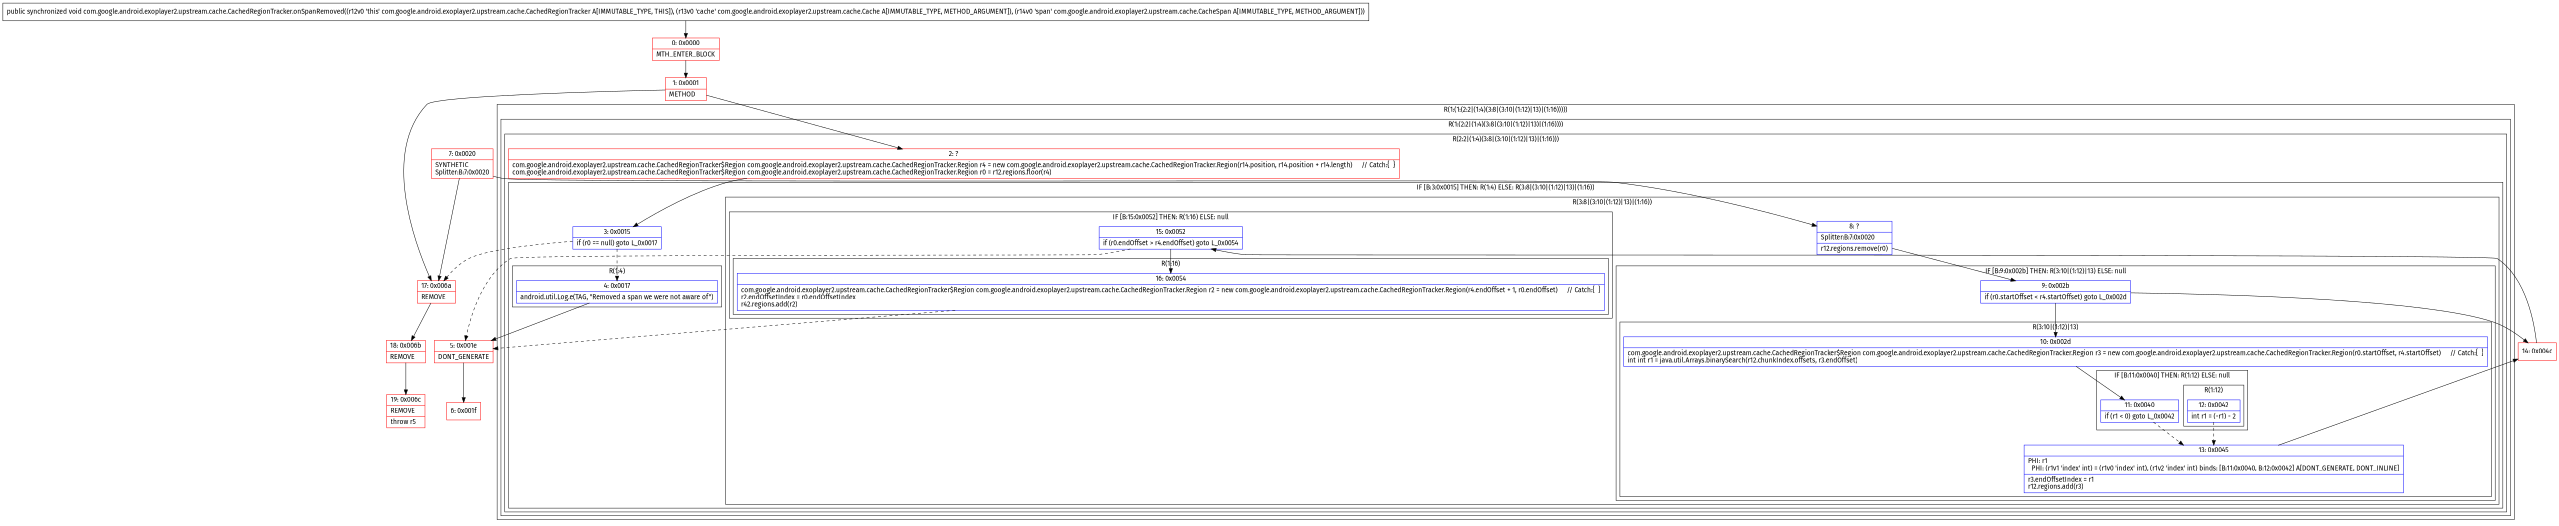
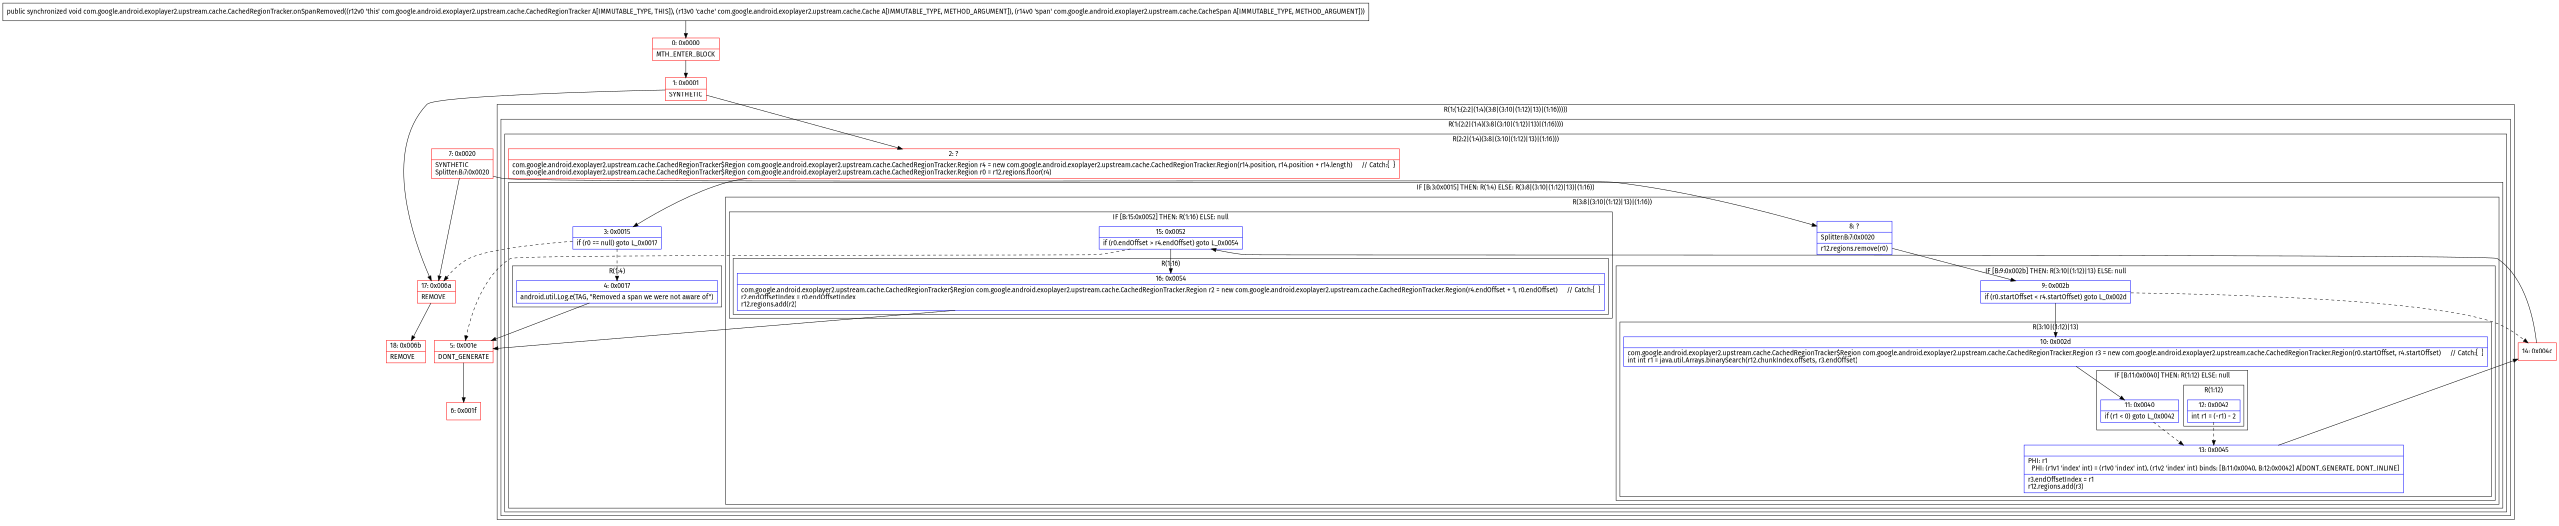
(682, 95) -> (686, 95)
(2331, 300) -> (2331, 300)
(769, 305) -> (769, 305)
(738, 328) -> (738, 328)
(406, 411) -> none
